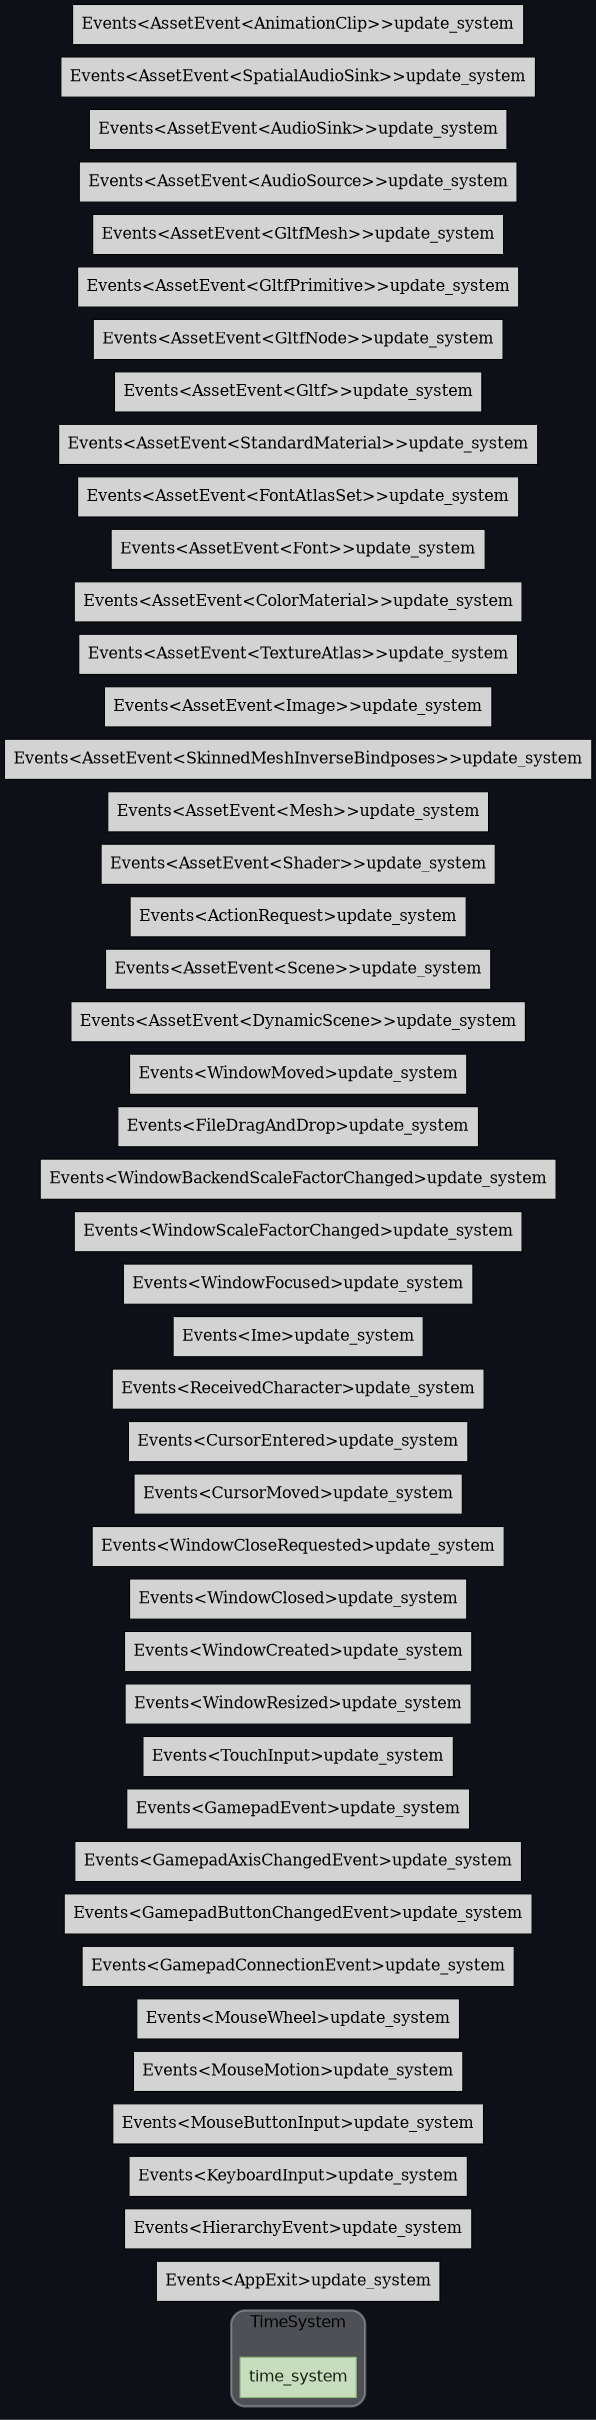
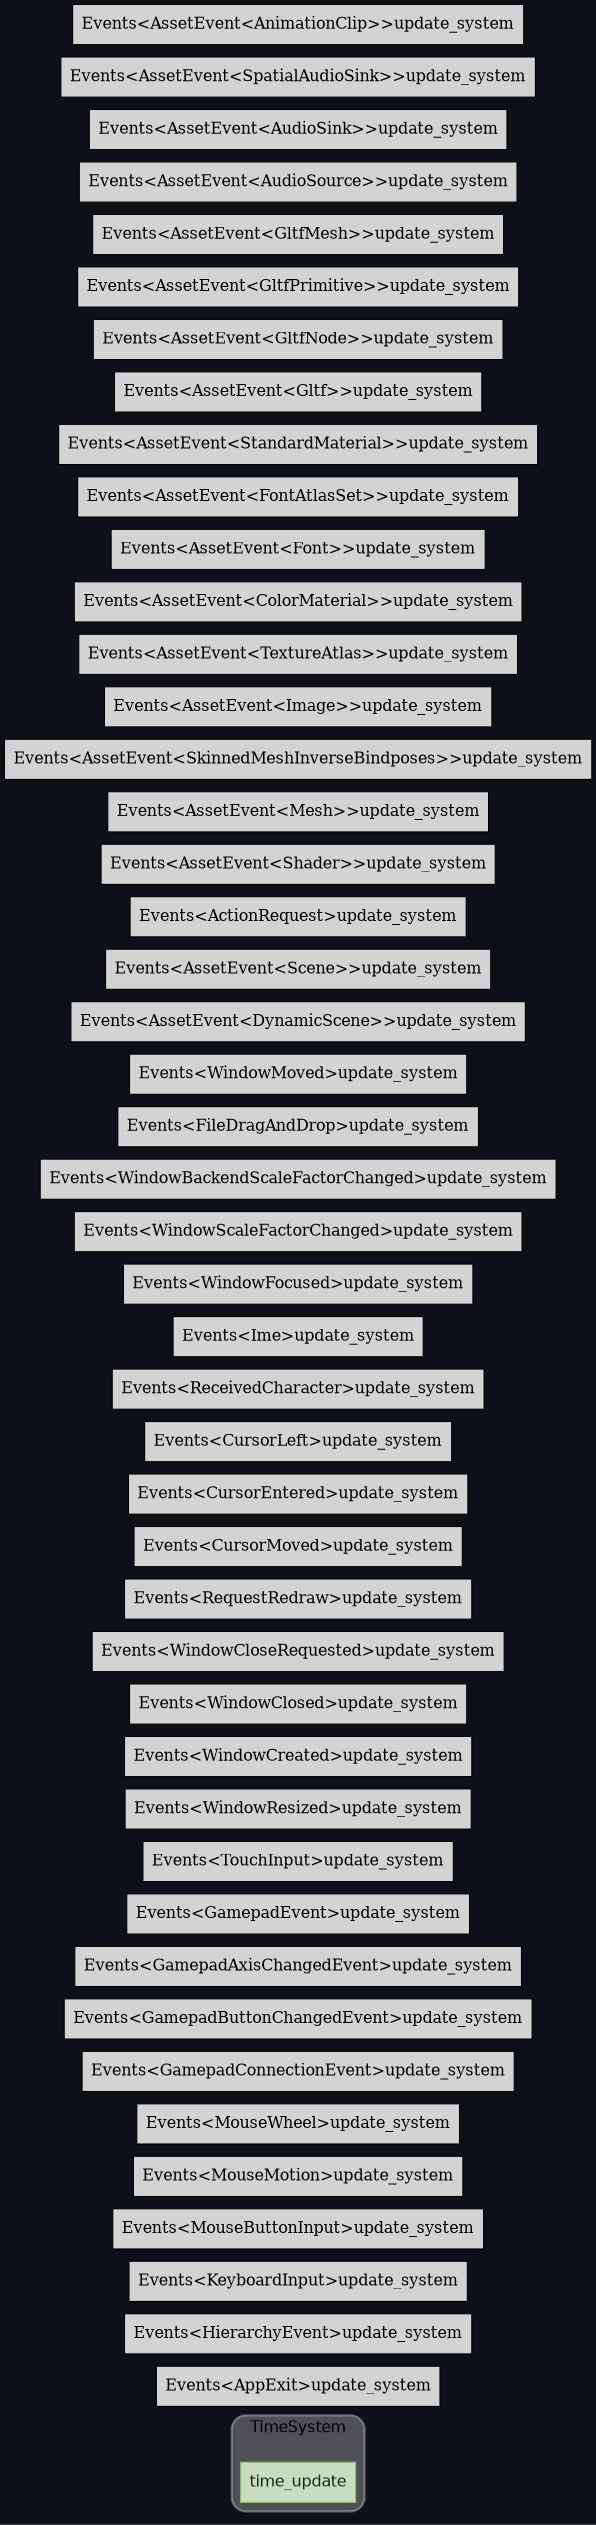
none -> (298, 1442)
none -> (298, 1599)
(298, 2377) -> (298, 2482)
